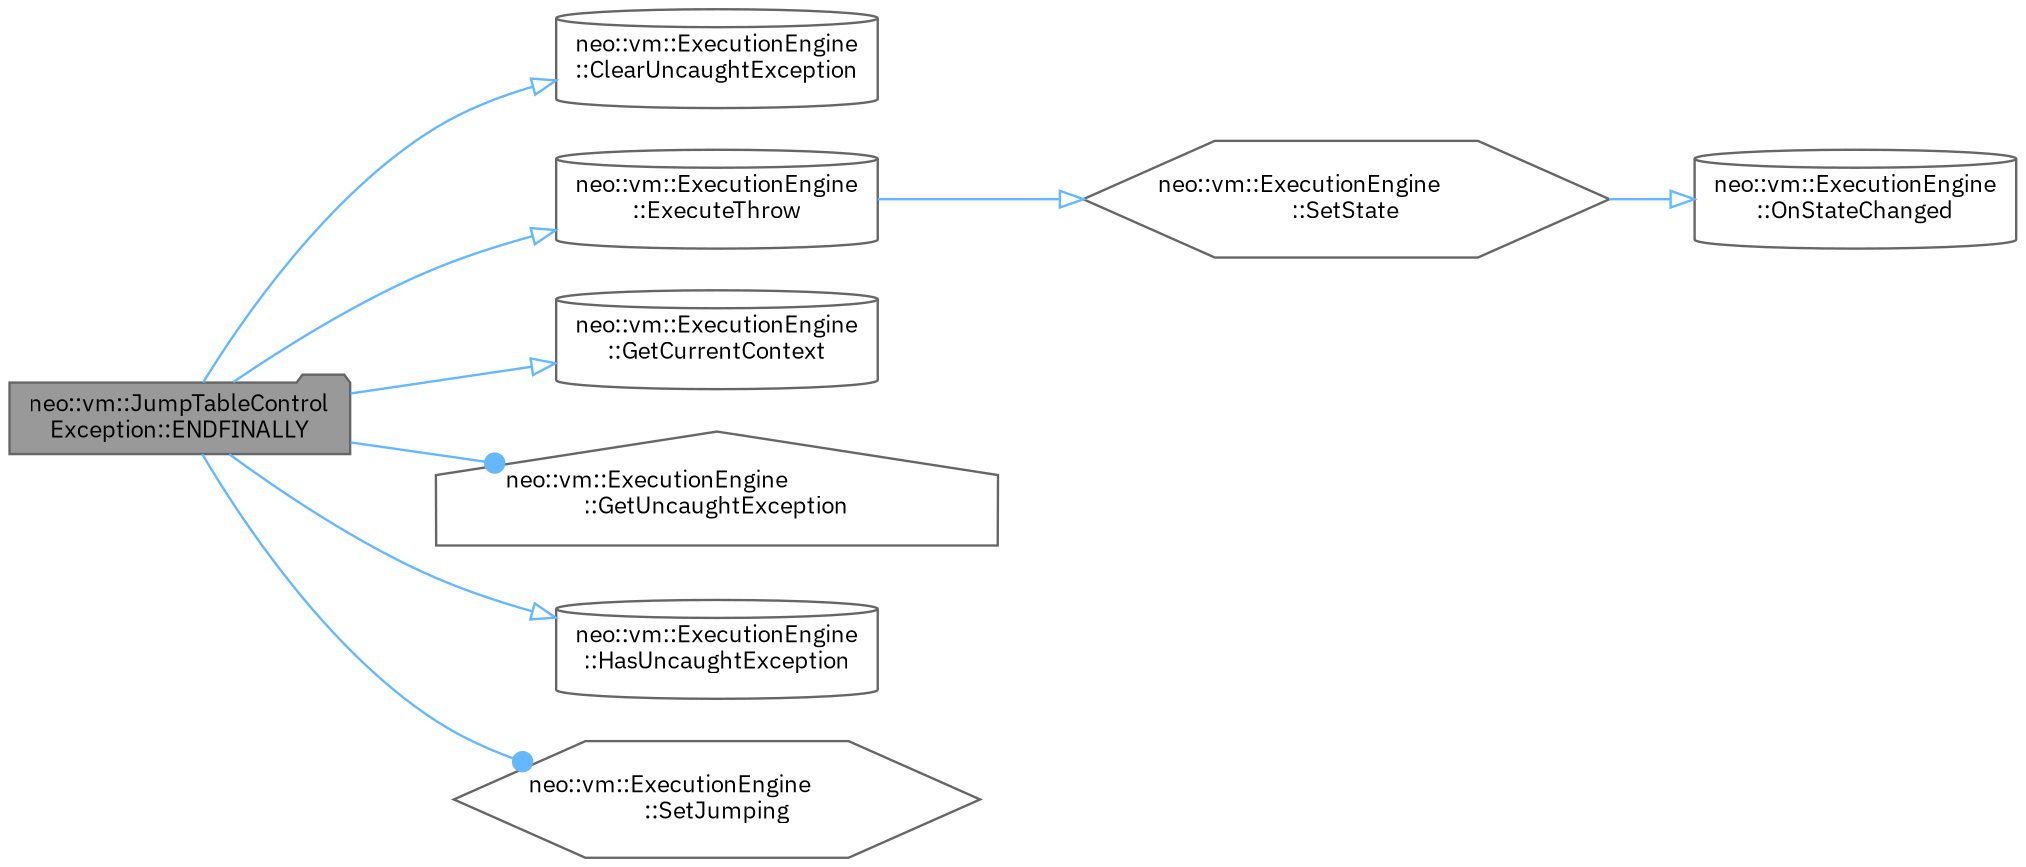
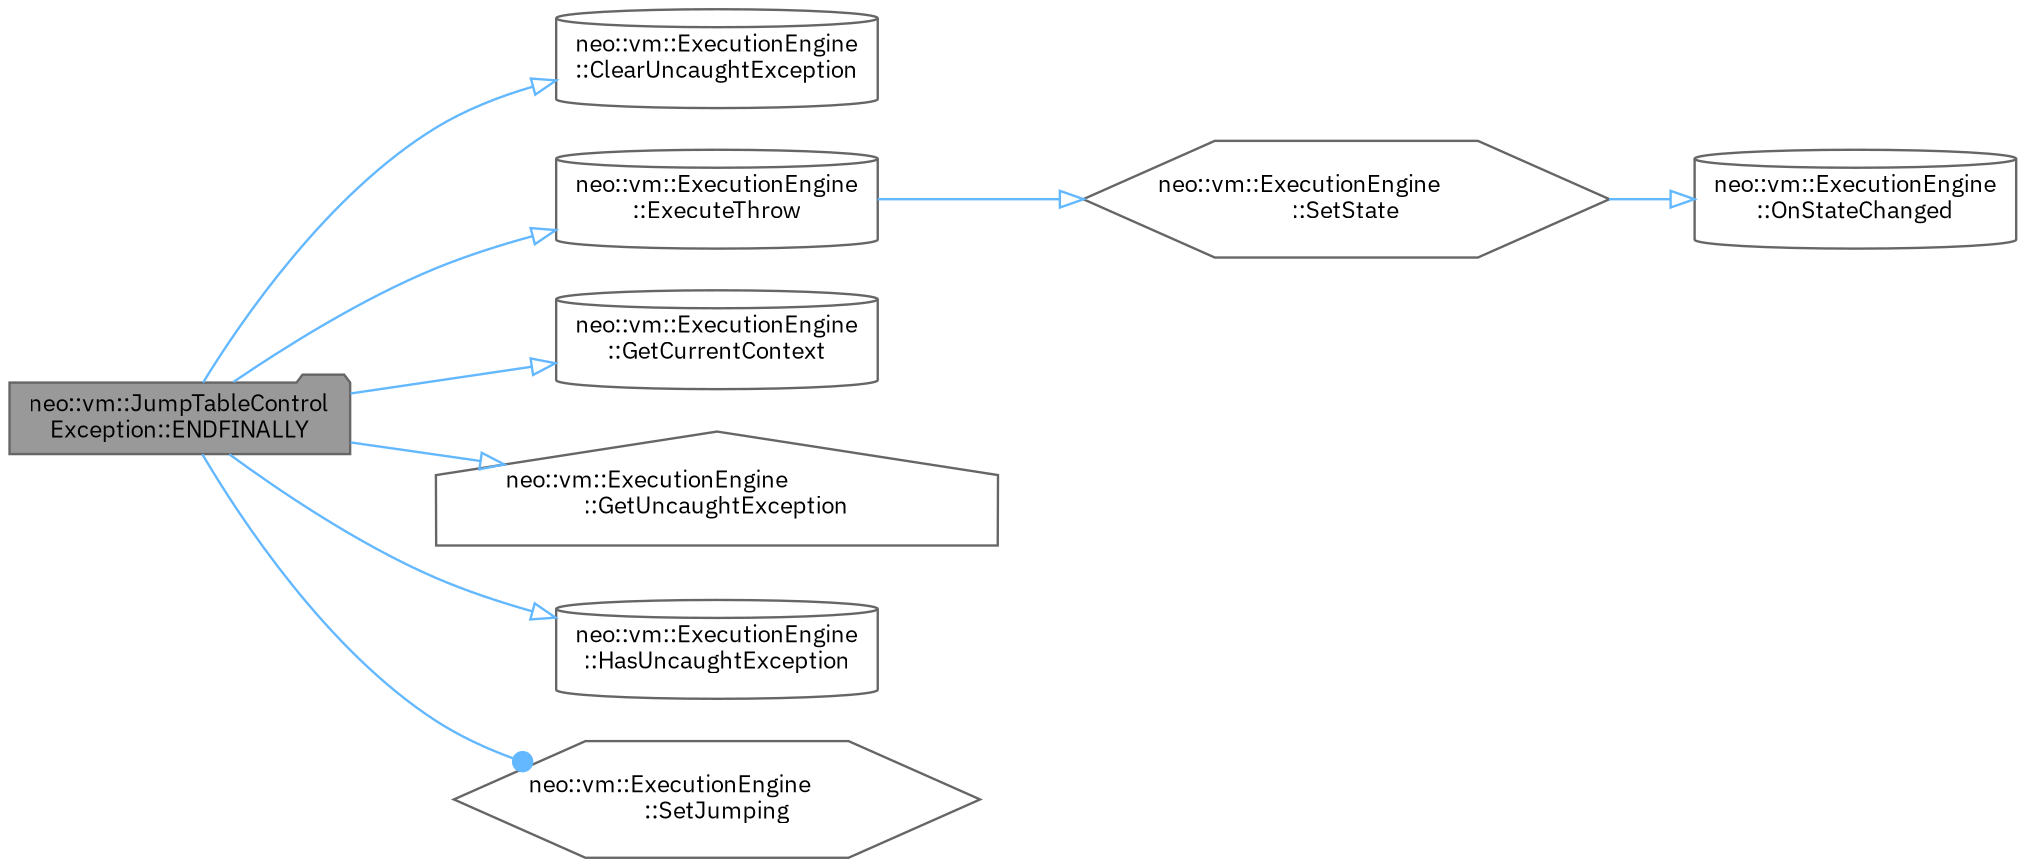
(418, 452) -> (415, 452)
